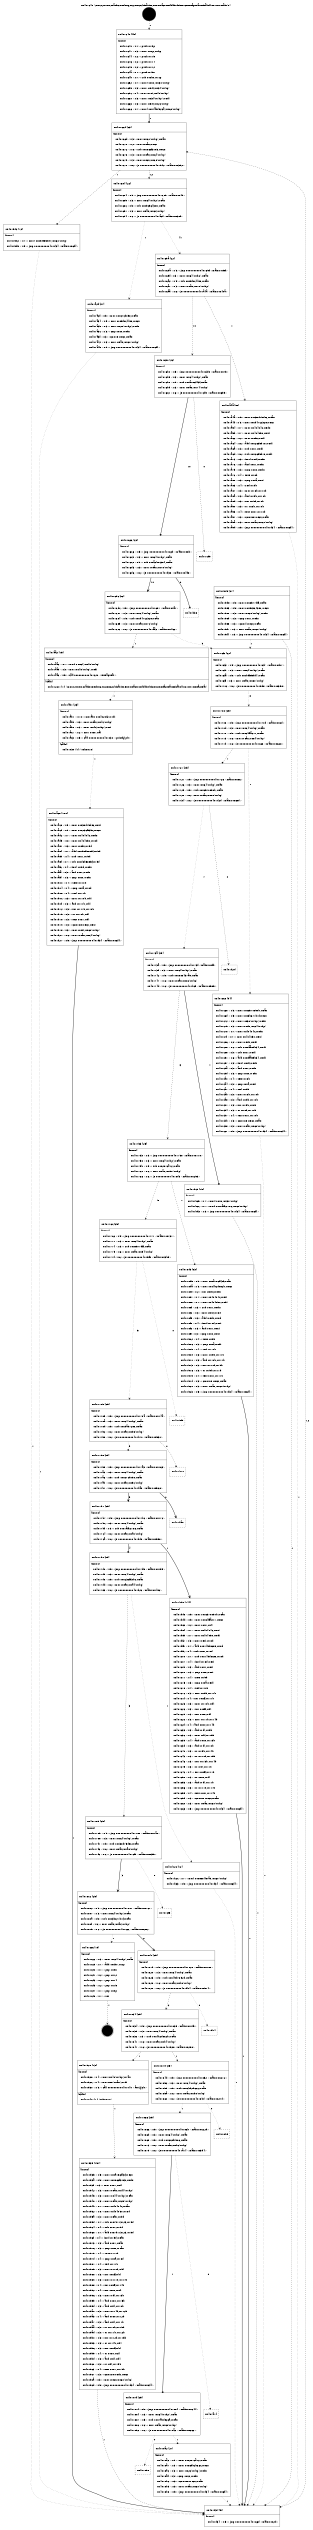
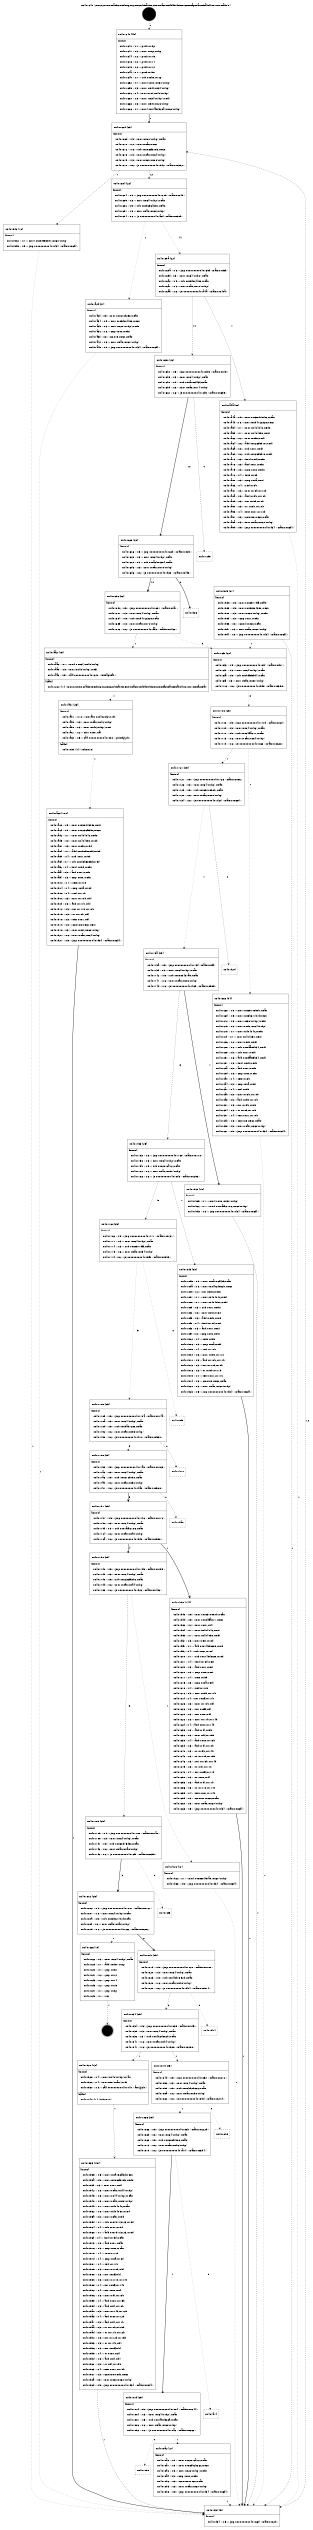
(169, 1504) -> (169, 1504)
